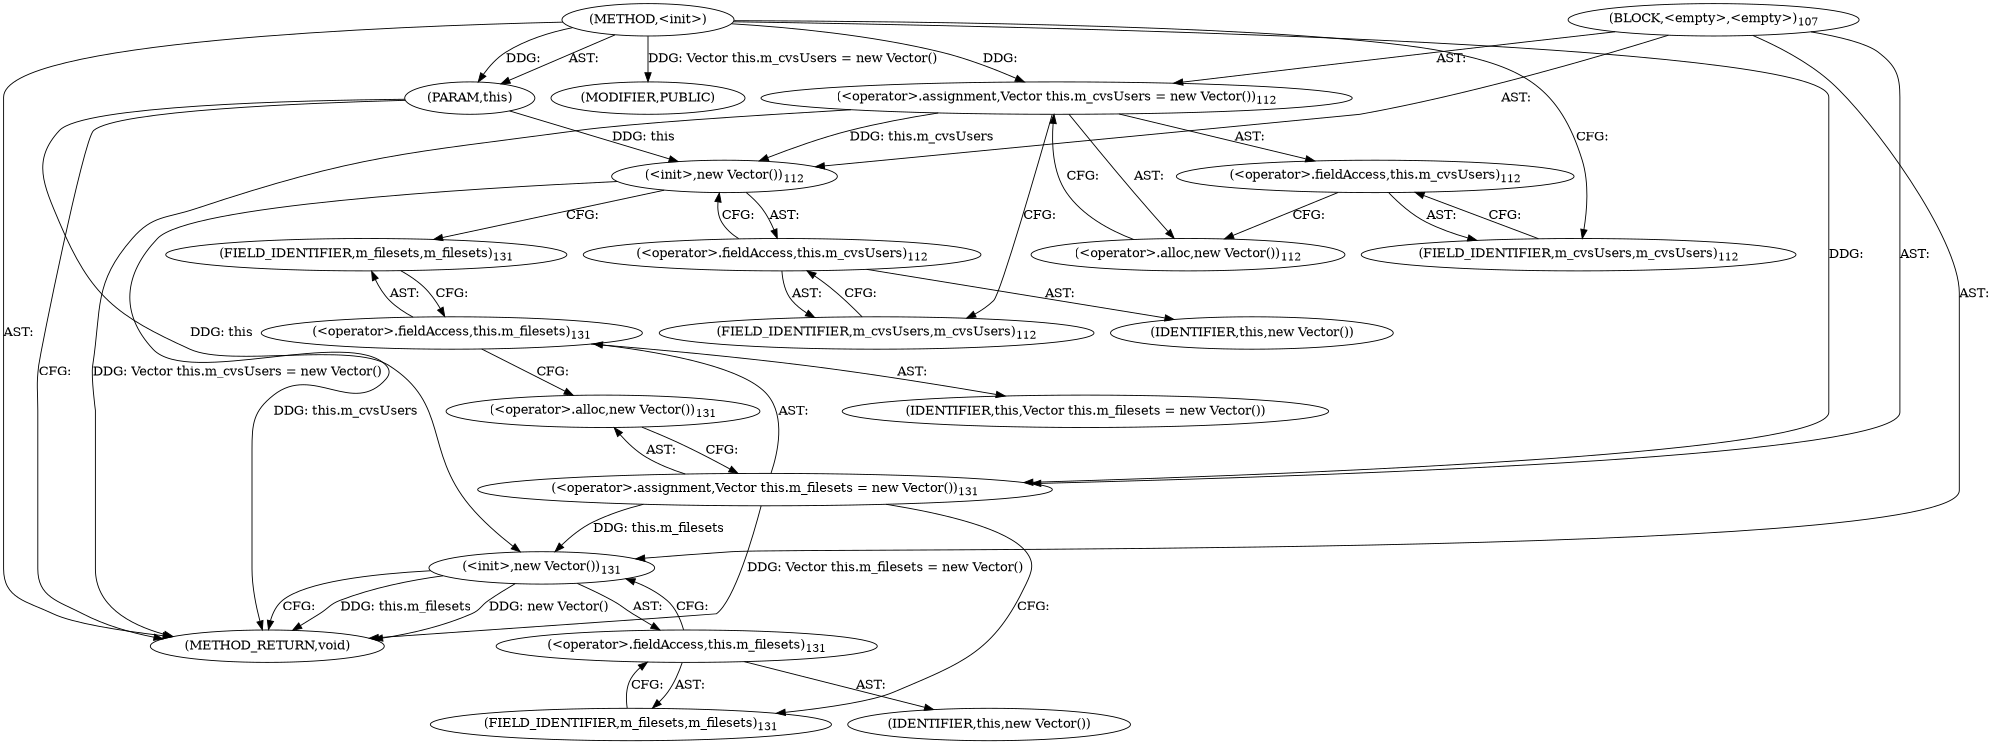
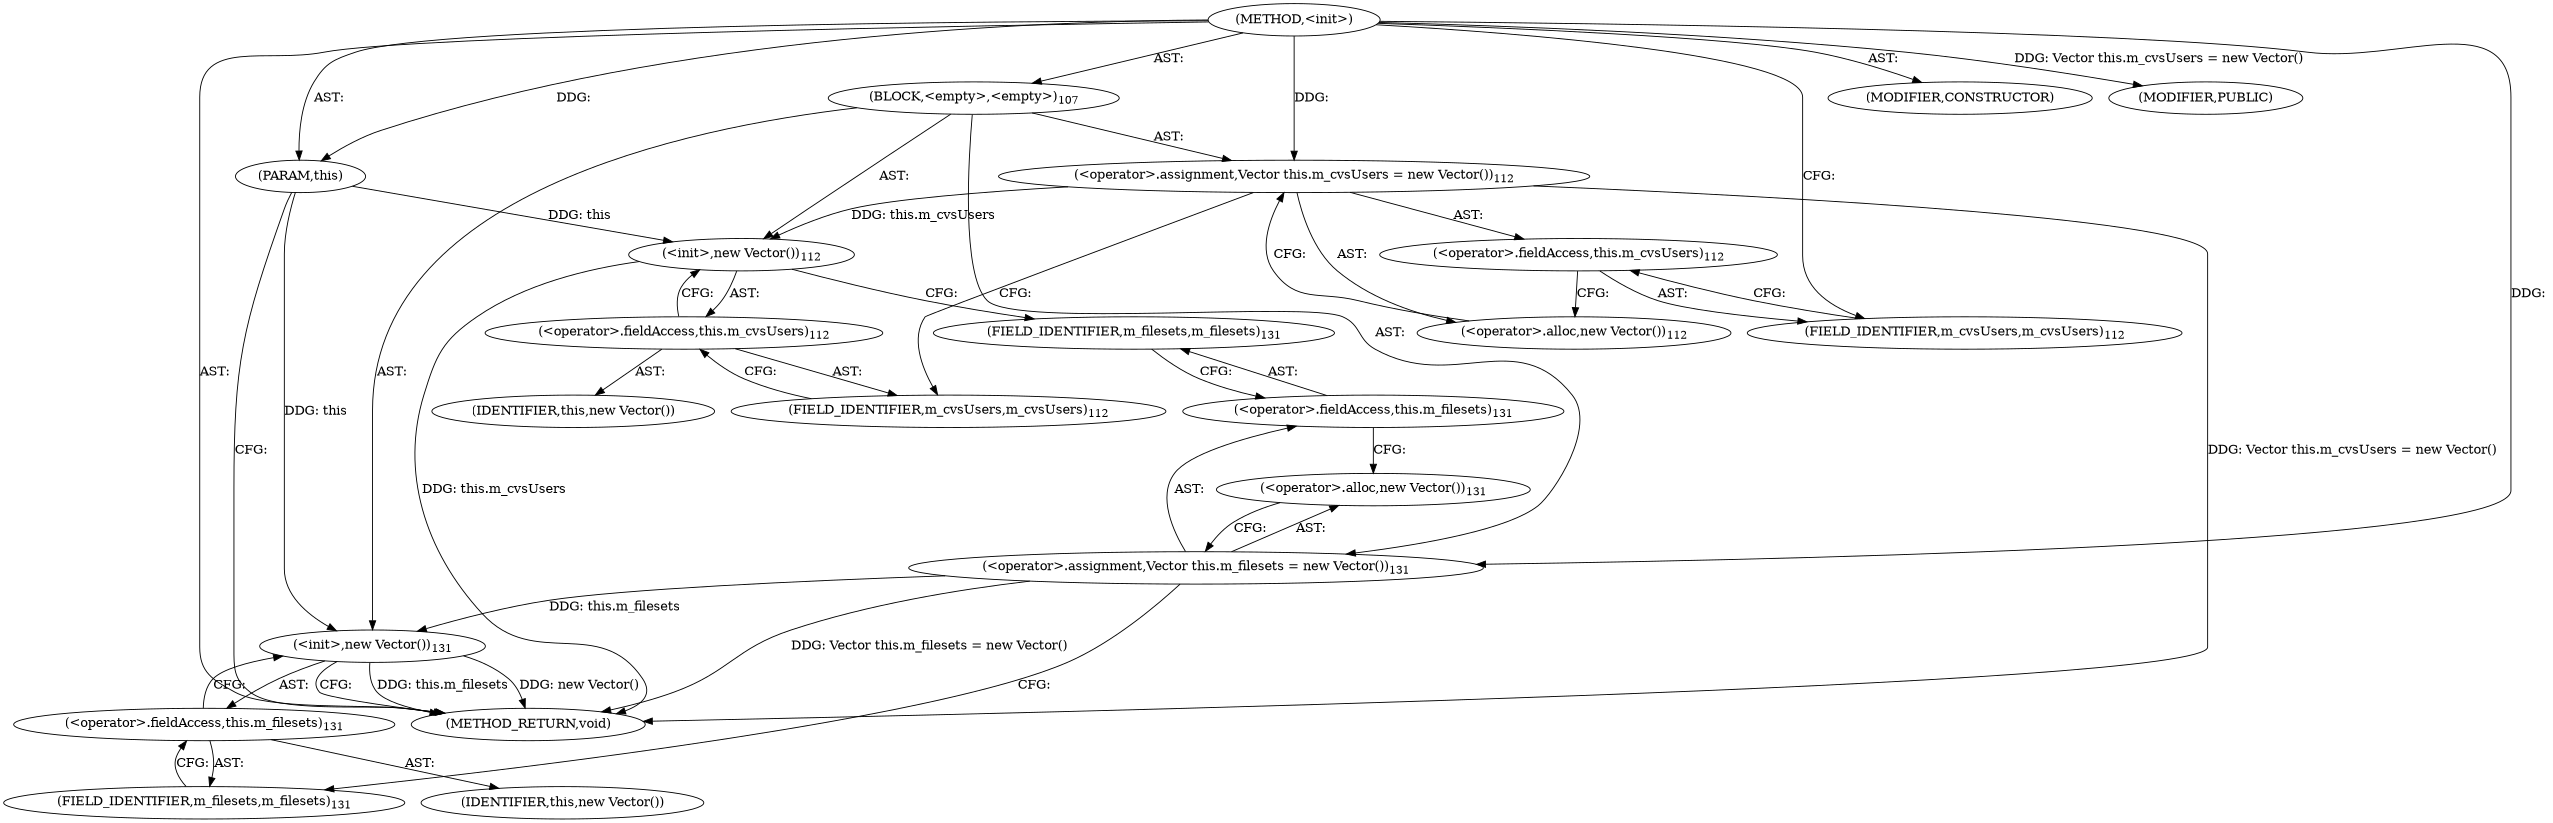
none -> (1142, 57)
none -> (1960, 98)
(1085, 411) -> none
